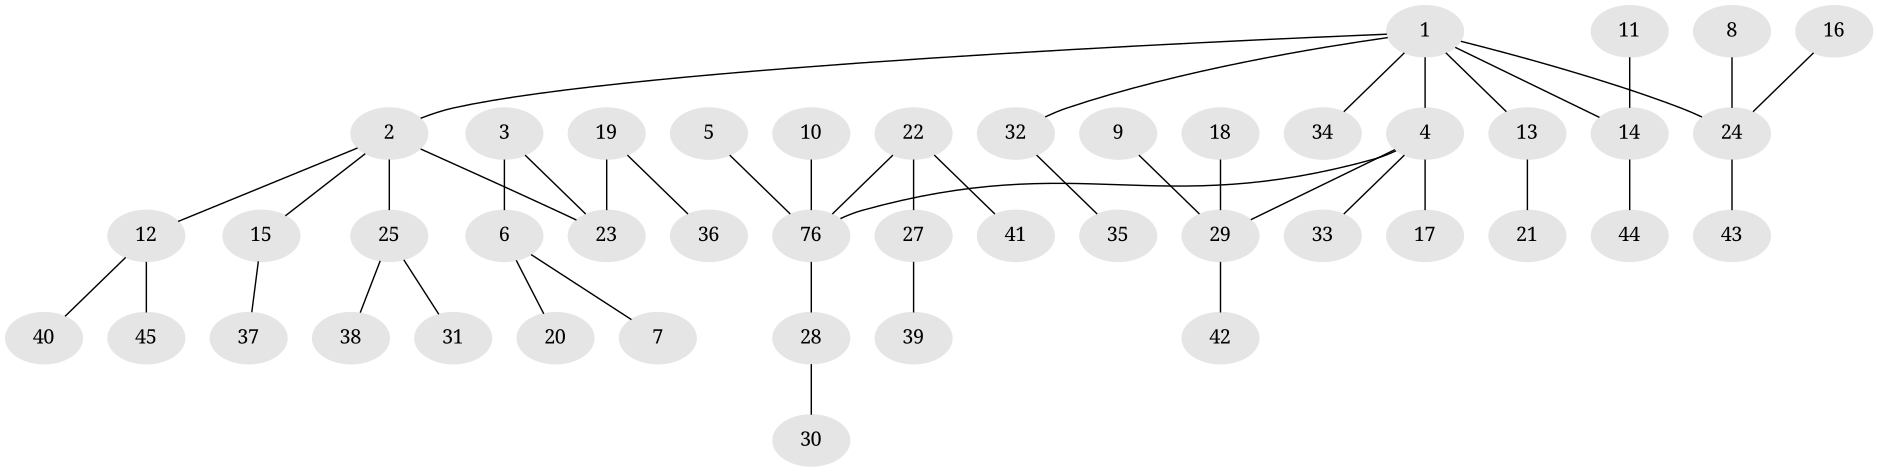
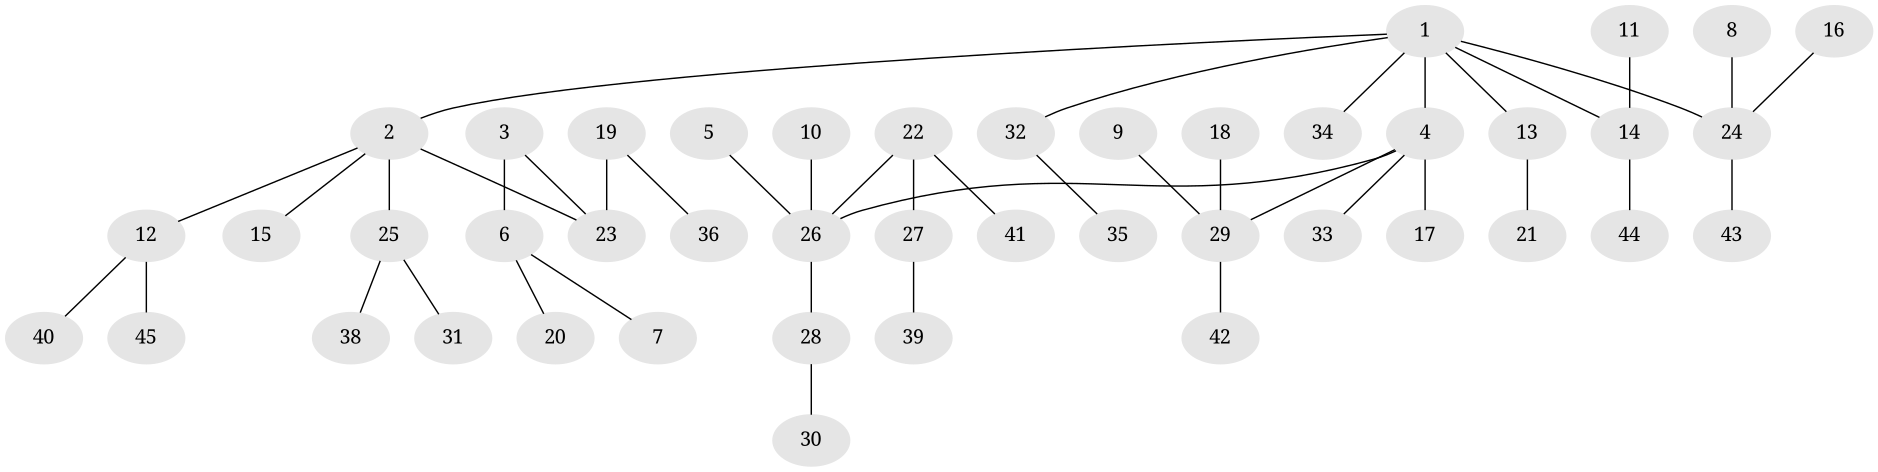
(811, 236) -> (811, 236)
(249, 338) -> none
